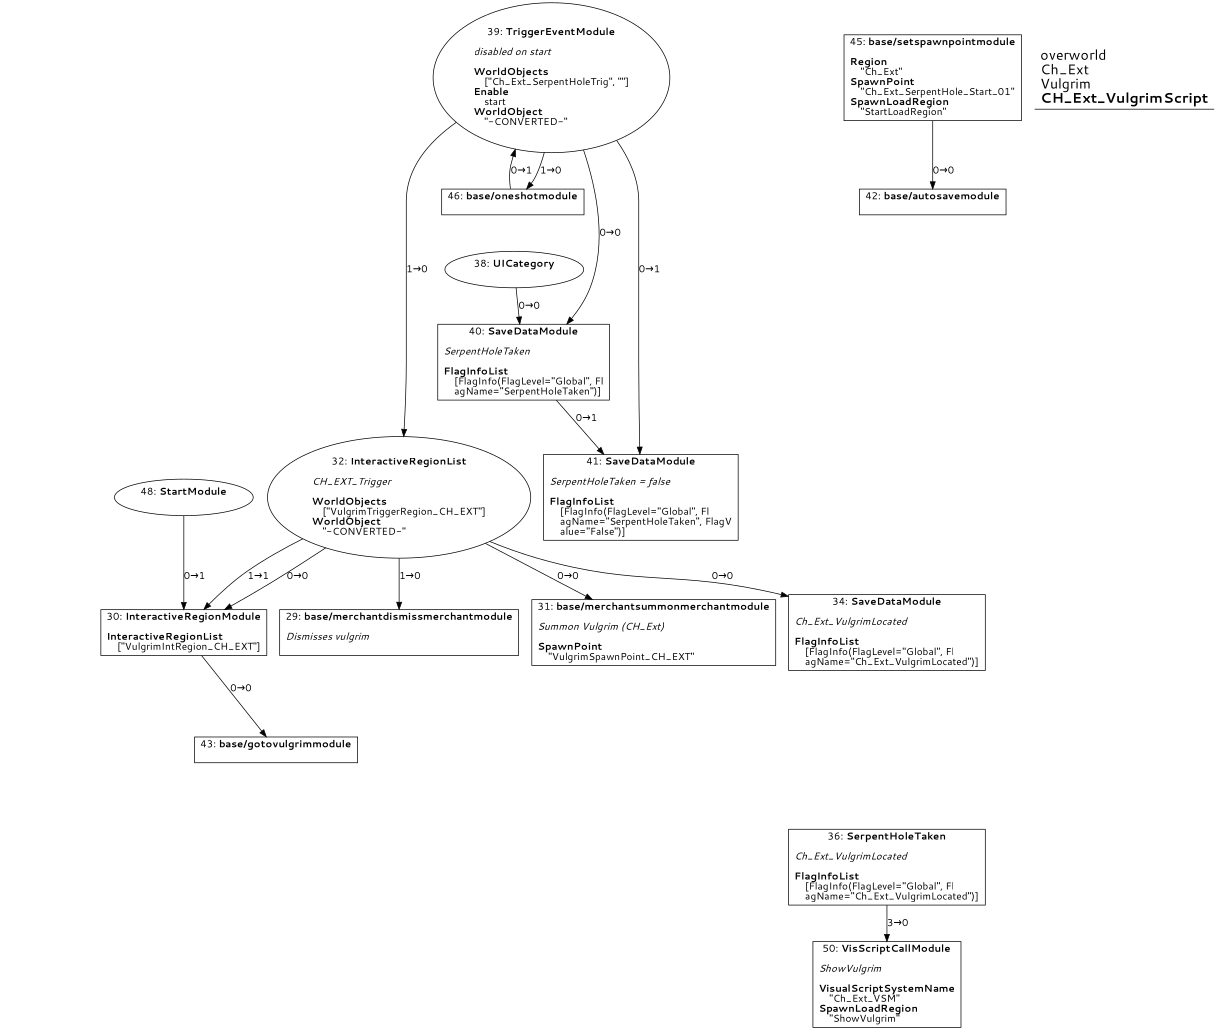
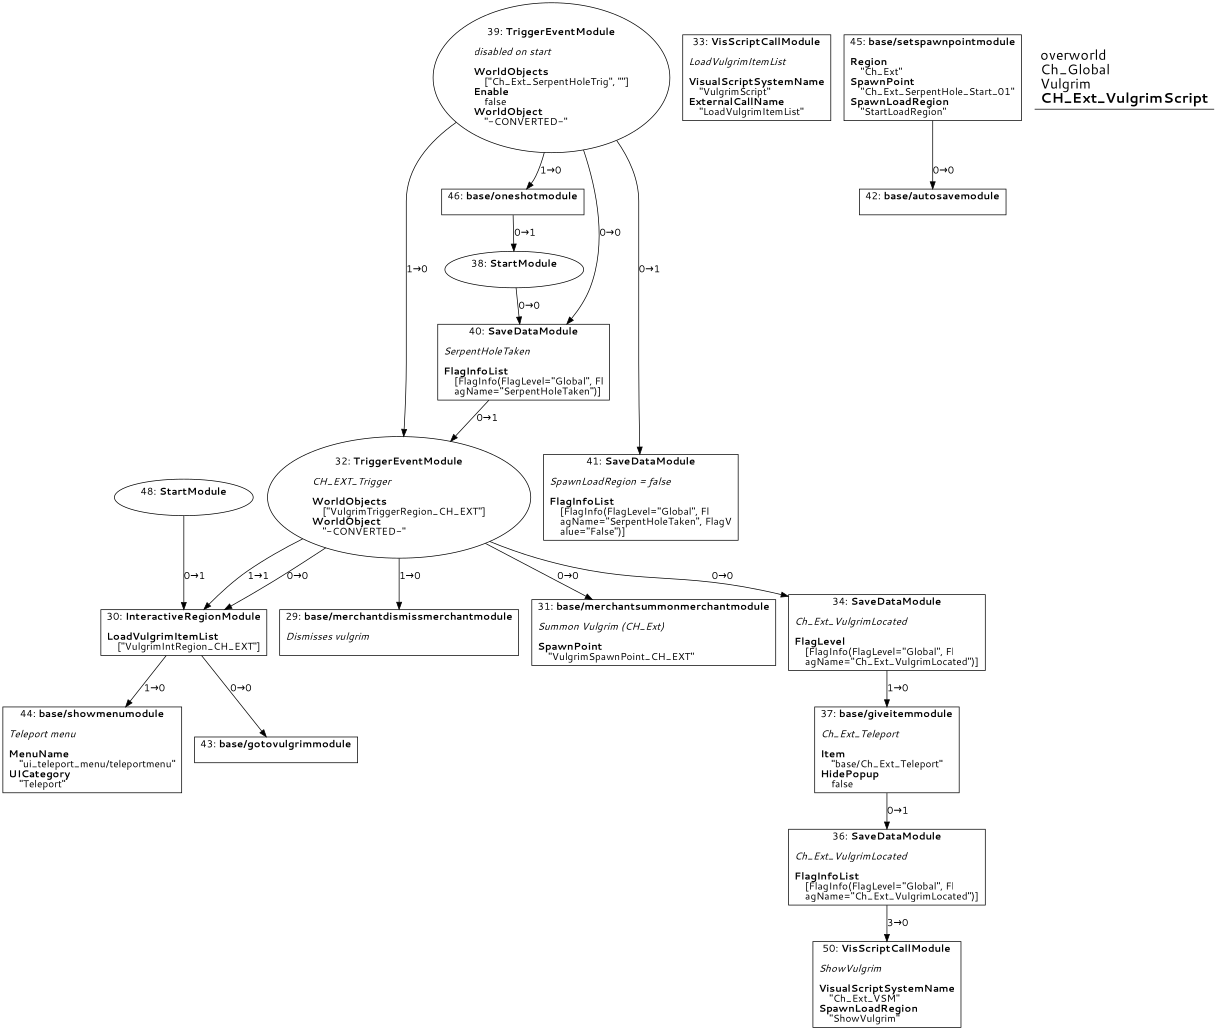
(1065, 70) -> (1075, 70)
none -> (757, 78)
(490, 102) -> (490, 102)
(510, 172) -> (513, 230)
(524, 264) -> (524, 264)
(578, 425) -> (472, 418)
(408, 462) -> (408, 462)
(610, 482) -> (610, 482)
(165, 637) -> (163, 637)
(827, 642) -> (820, 642)
none -> (92, 750)
none -> (887, 750)
(896, 836) -> (896, 836)
